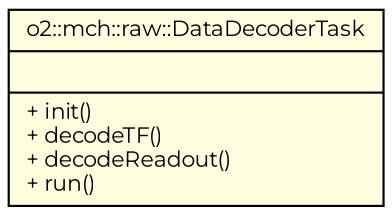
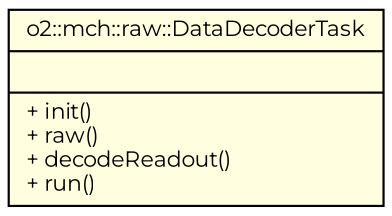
(95, 136) -> (63, 136)
